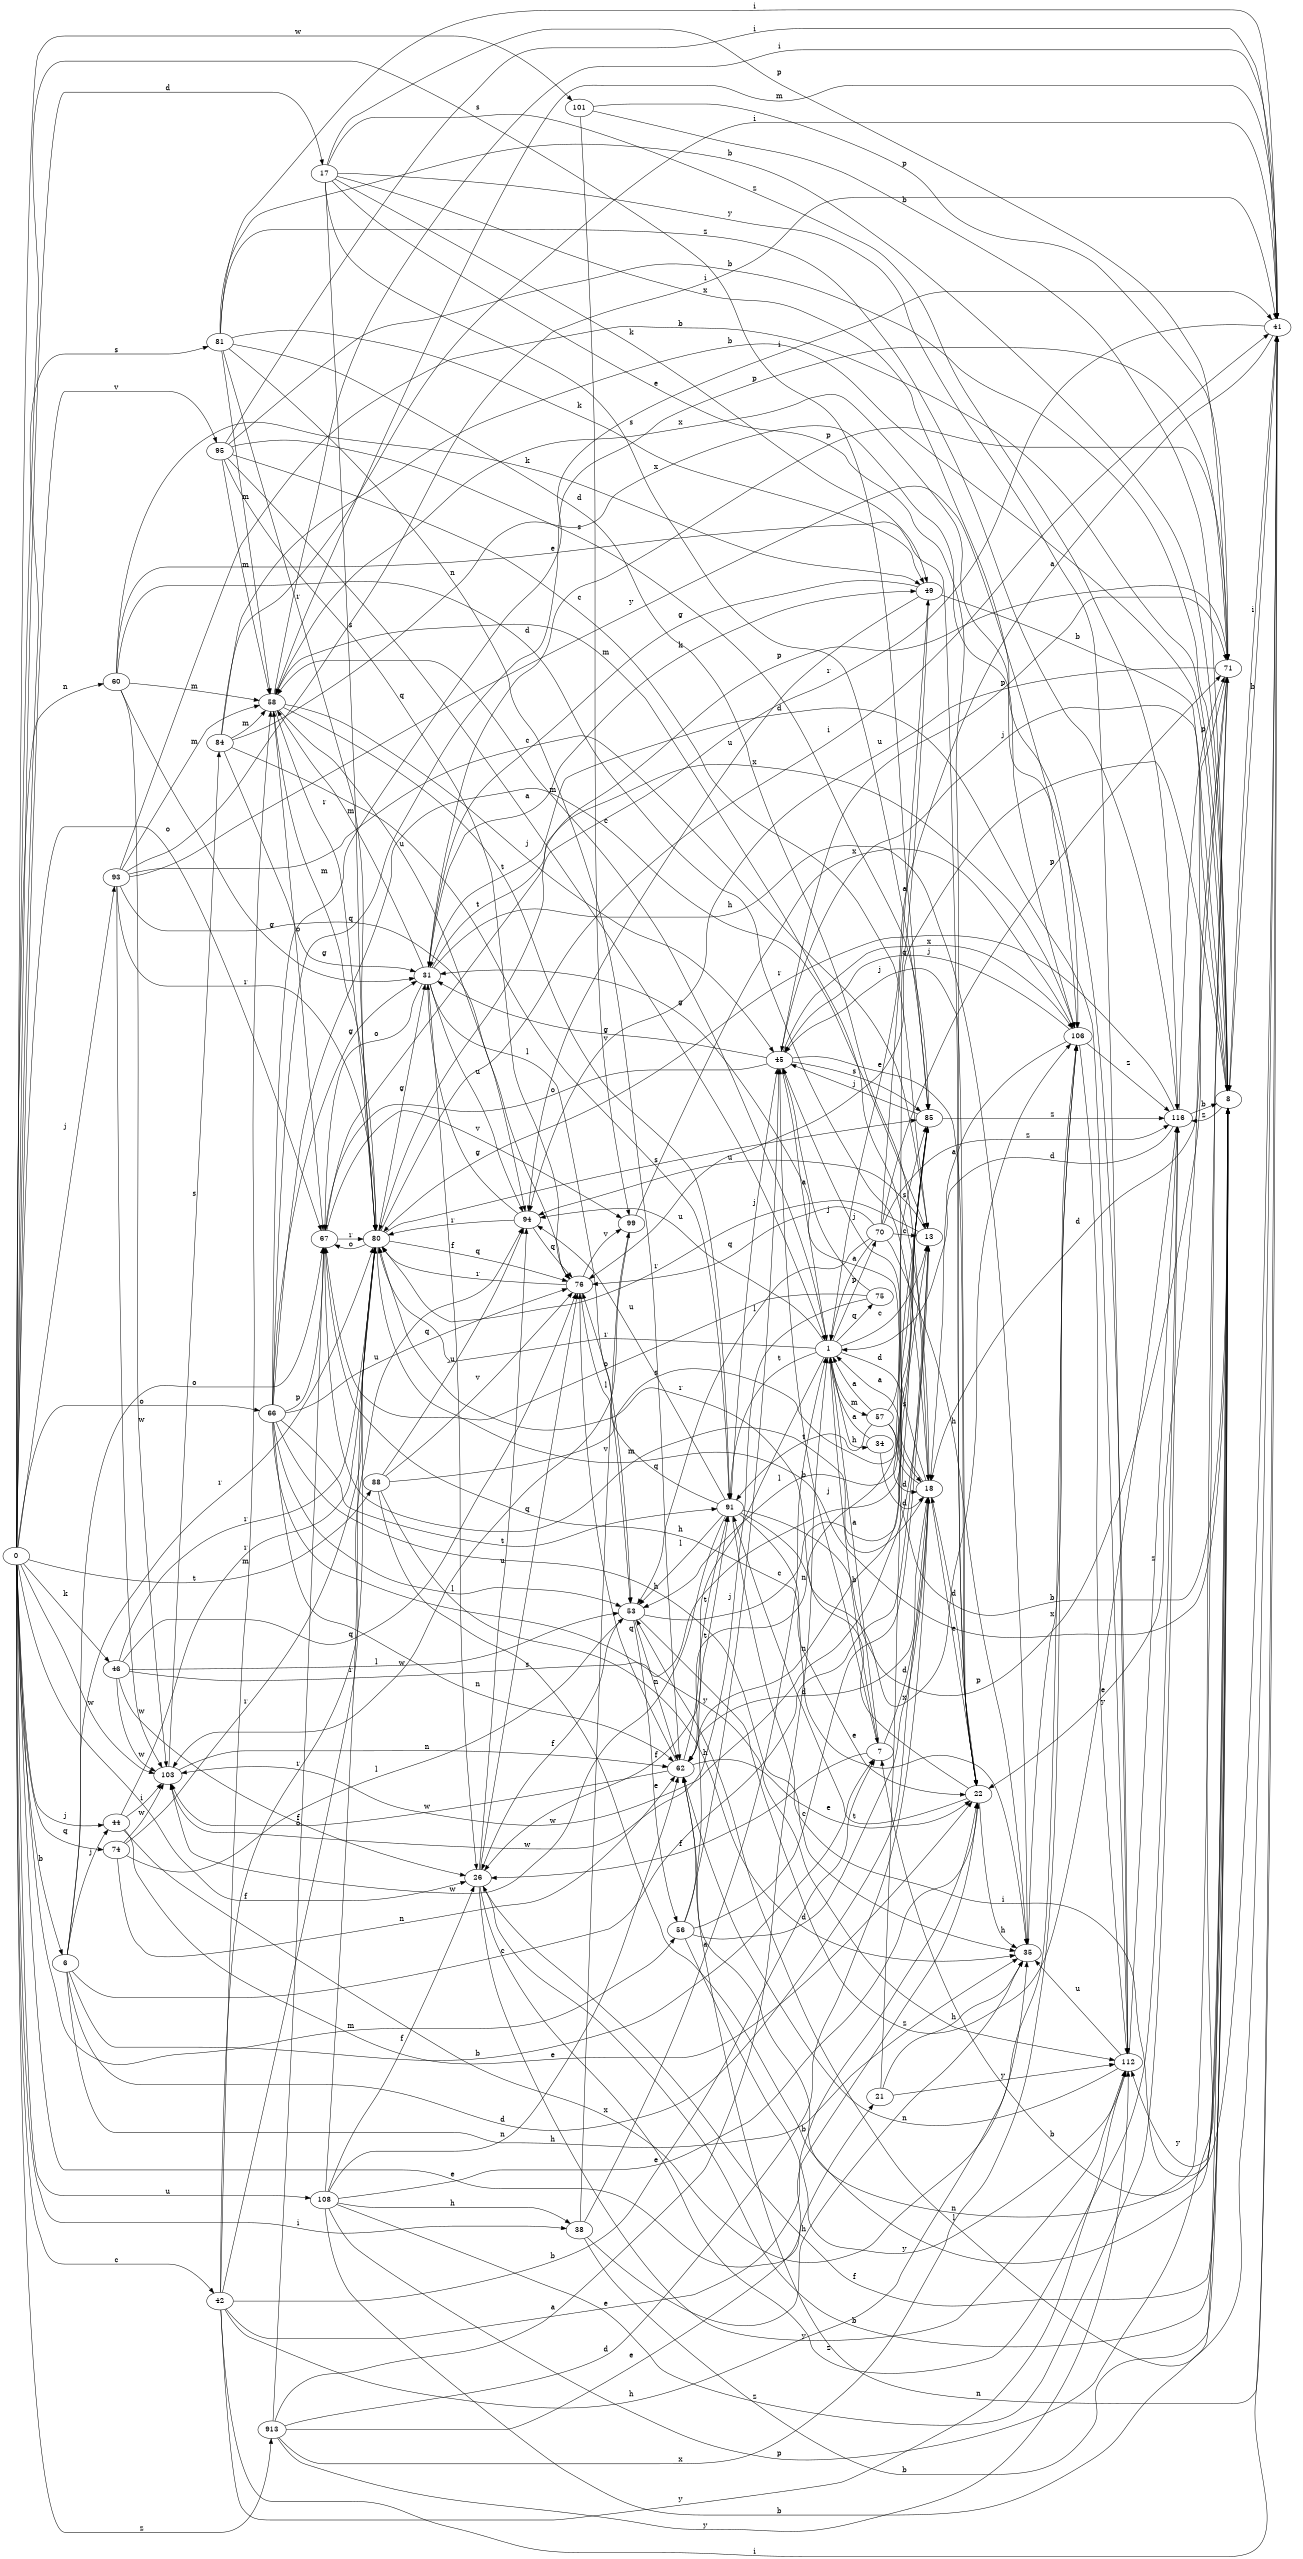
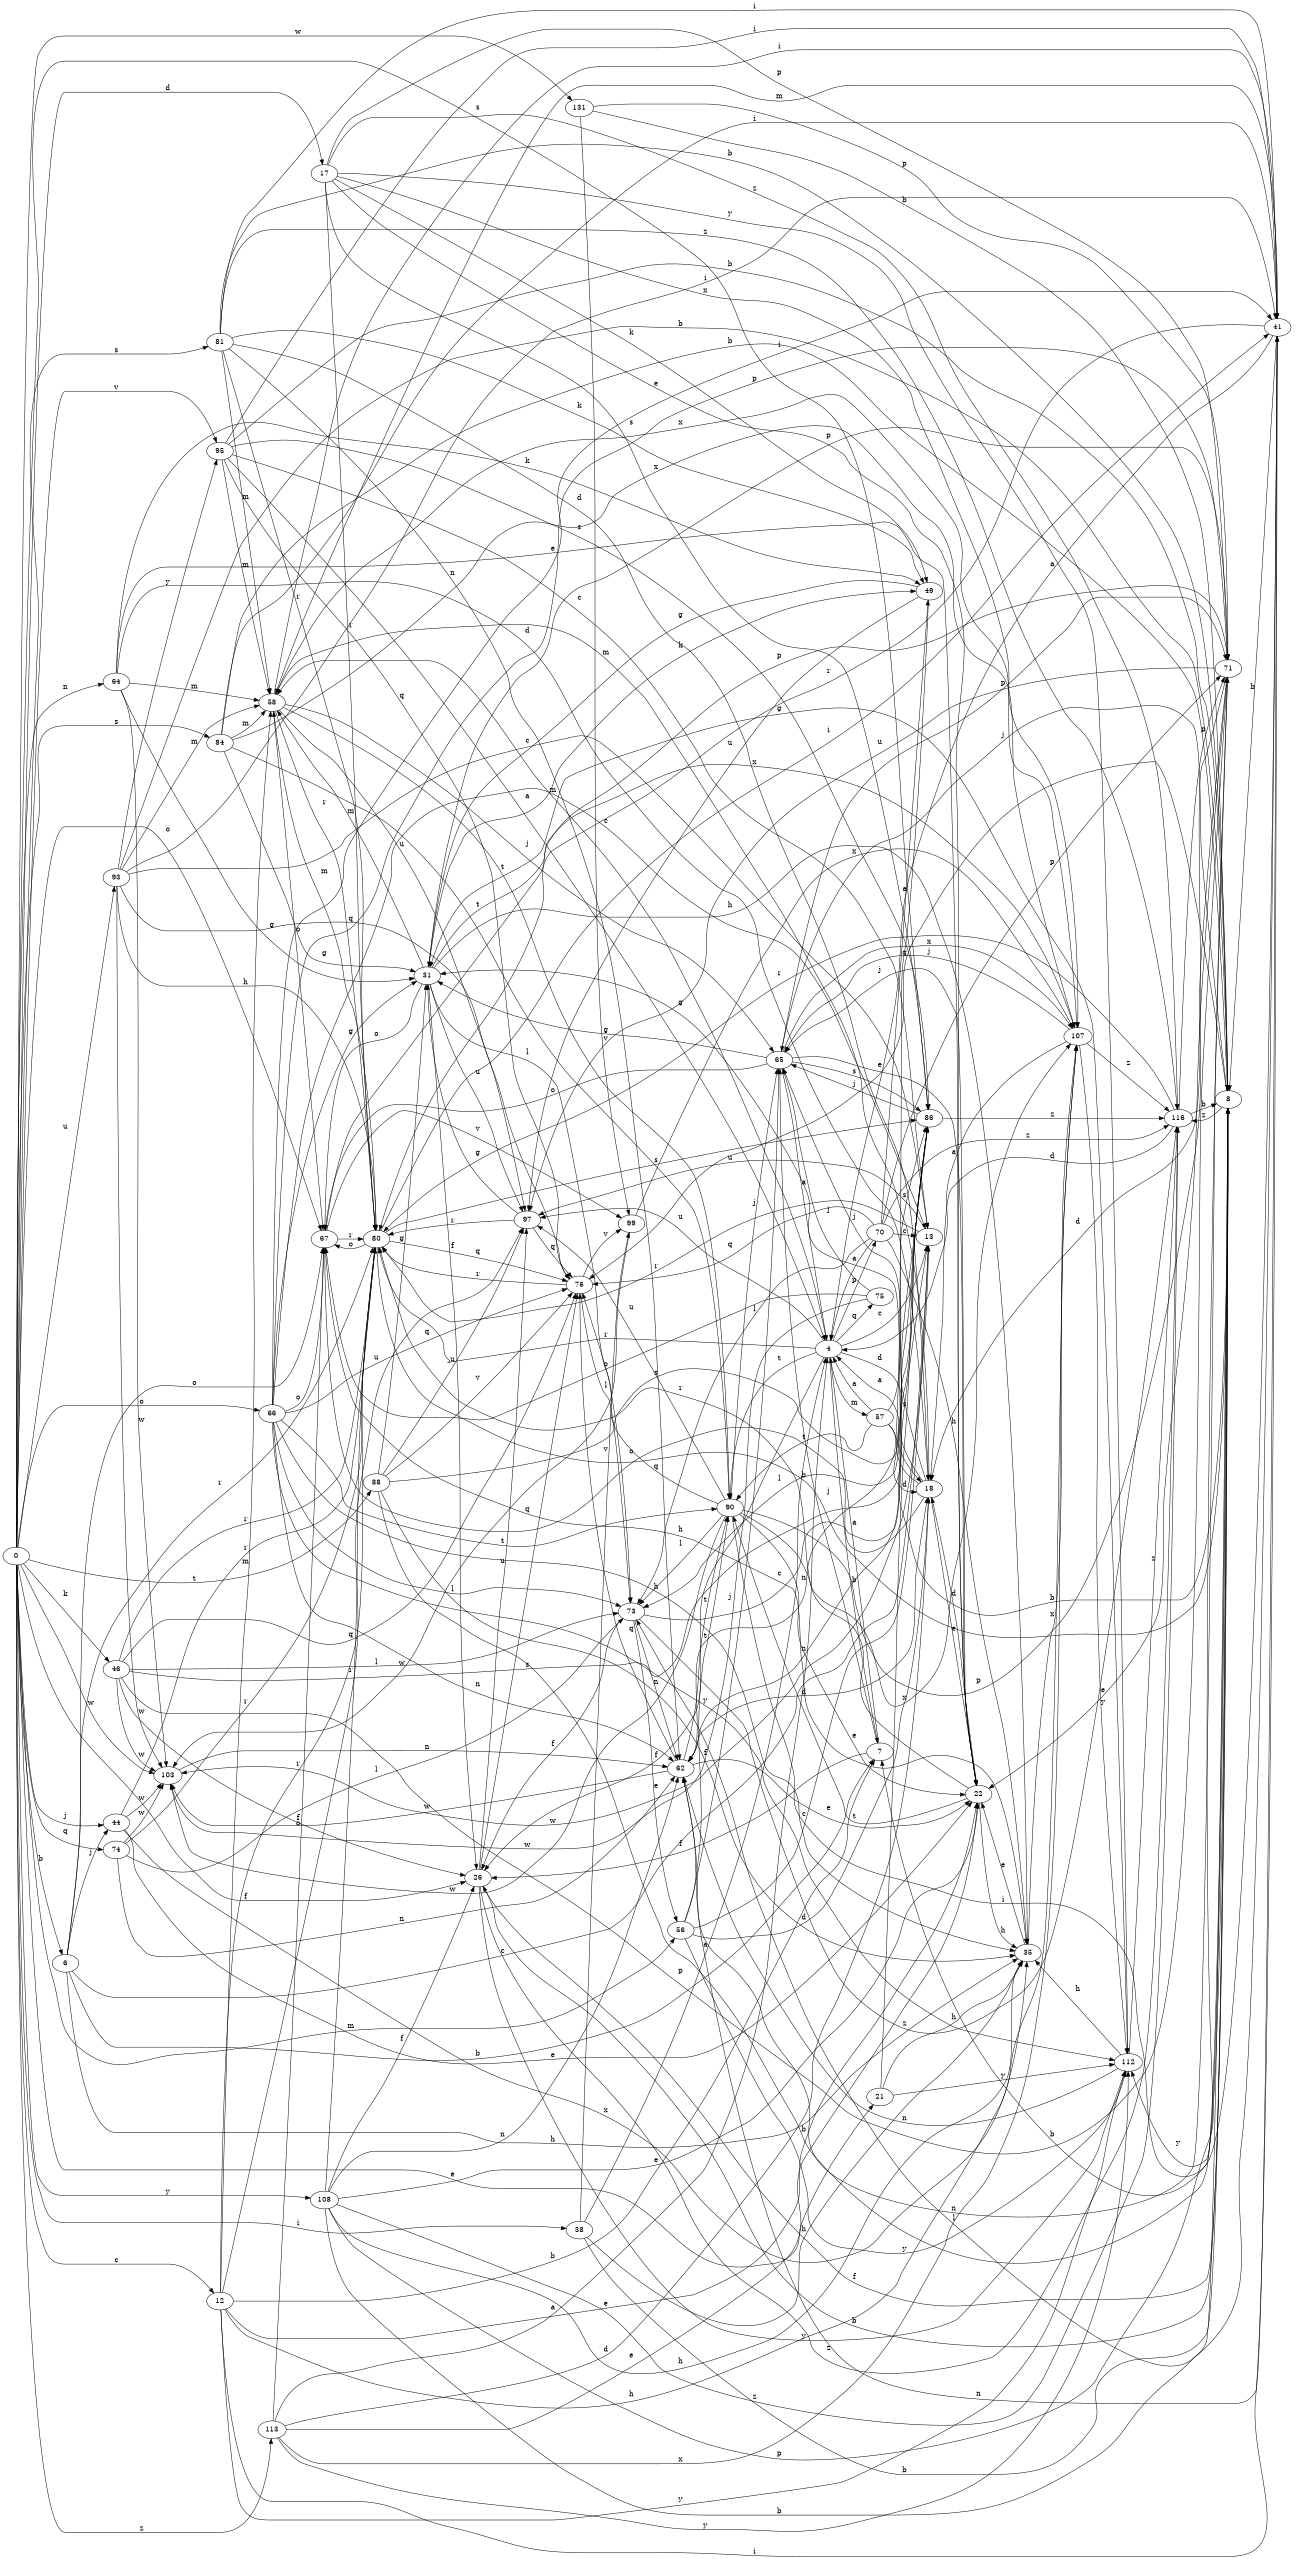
(579, 108) -> (579, 108)
(351, 625) -> (351, 625)
(116, 682) -> (116, 682)
(779, 709) -> (779, 709)
(1193, 709) -> none
(1248, 716) -> none
(1036, 751) -> (160, 665)
(246, 982) -> (246, 982)
(1078, 1036) -> (1078, 1036)
(779, 1060) -> (779, 1060)
(400, 1116) -> (404, 1256)
(929, 1118) -> (929, 1118)
(66, 1127) -> (66, 1127)
(527, 1220) -> (527, 1220)
(194, 1262) -> (37, 837)
(829, 1349) -> (829, 1349)
(298, 1398) -> (298, 1398)
(880, 1444) -> none
(632, 1452) -> (632, 1452)
(730, 1508) -> (730, 1508)
(632, 1612) -> (632, 1612)
(907, 1673) -> none
(705, 1753) -> (705, 1753)
(142, 1798) -> (142, 1798)
none -> (1004, 1876)
none -> (1167, 1982)
(1078, 1989) -> (1078, 1989)
(702, 2089) -> none
(168, 2192) -> (168, 2192)
(453, 2207) -> (757, 2345)
(220, 2301) -> (220, 2301)
(272, 2430) -> (272, 2430)
